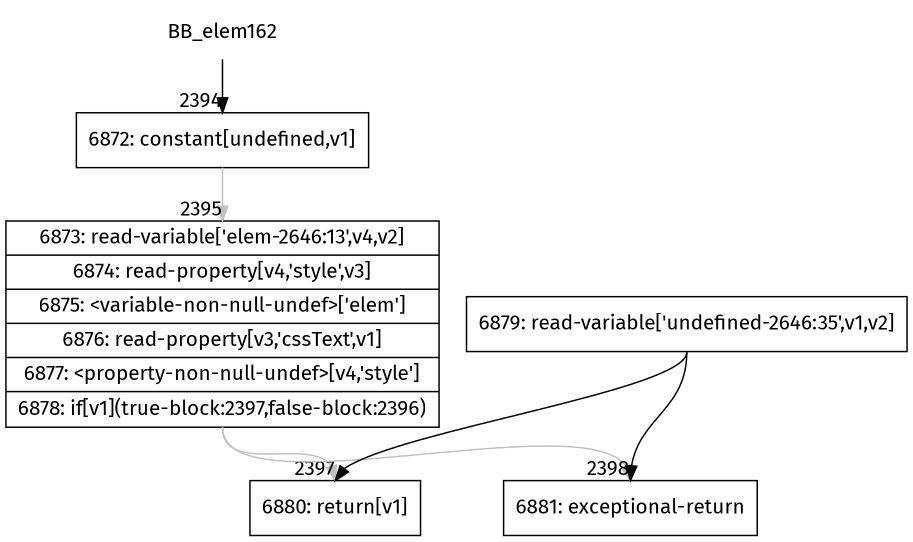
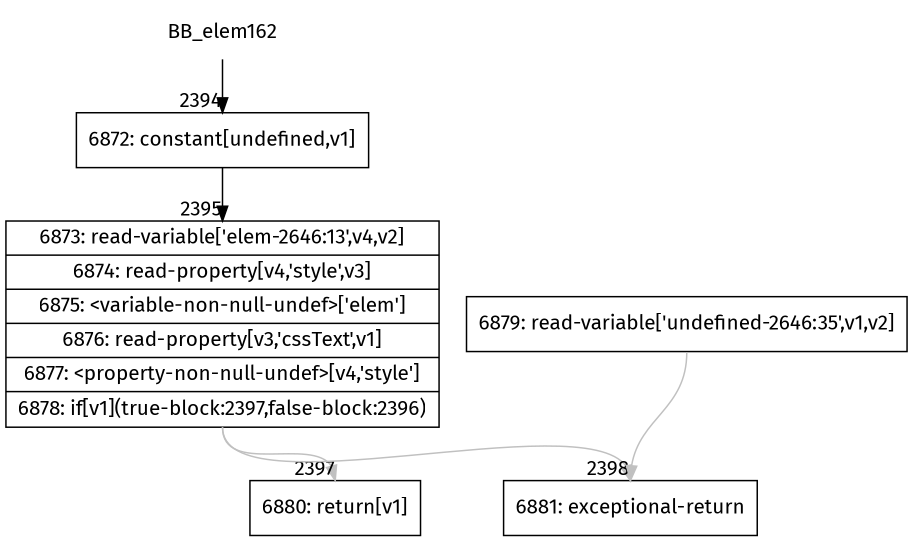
(222, 187) -> (222, 187)
(663, 411) -> (663, 411)
(518, 415) -> none
